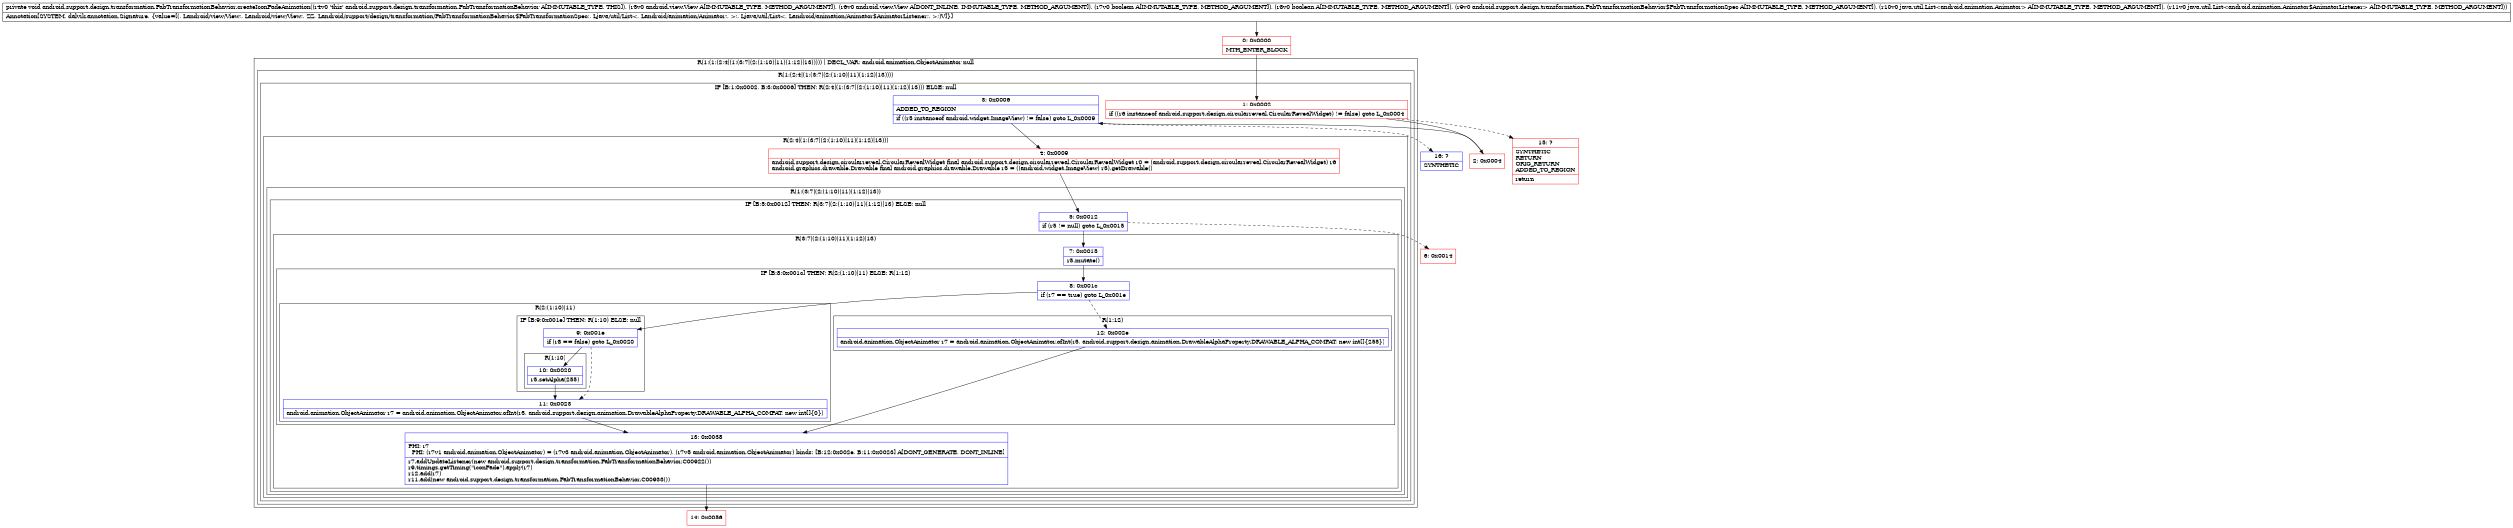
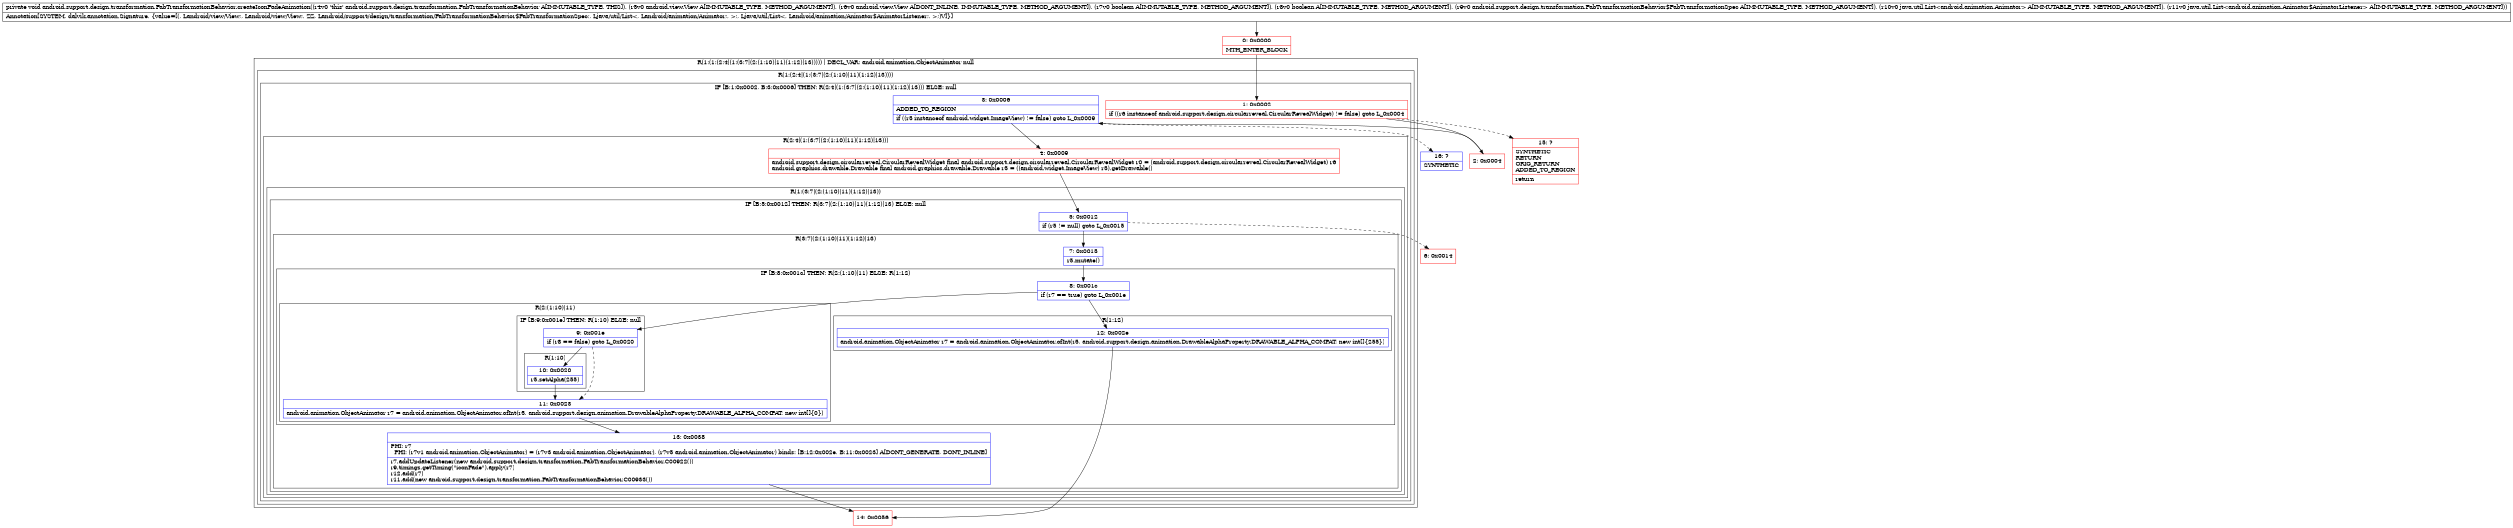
(1097, 313) -> (1097, 313)
(946, 391) -> (1075, 481)
